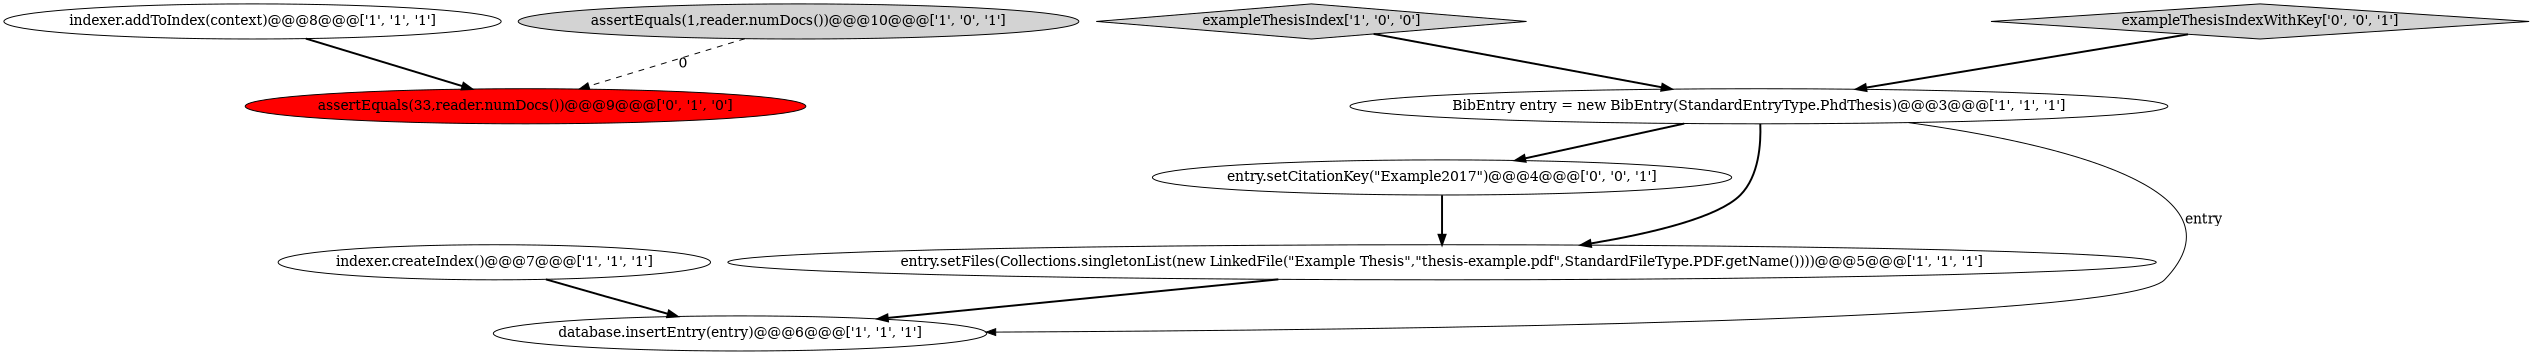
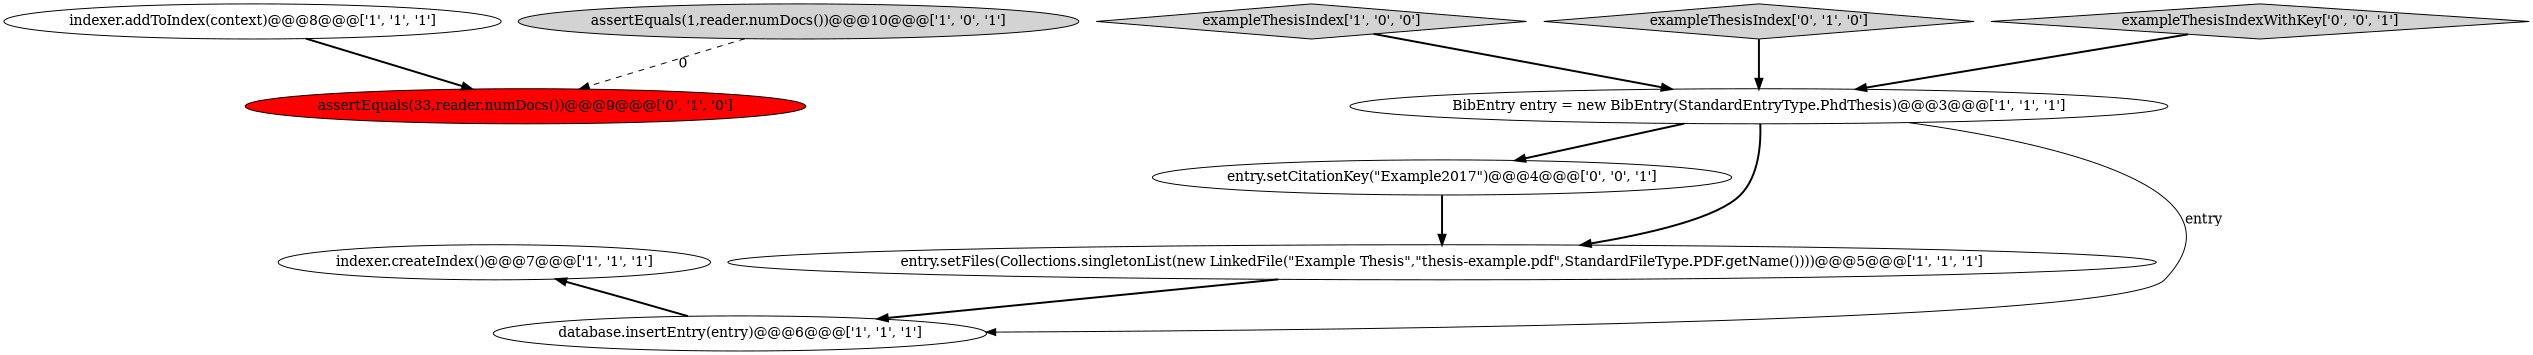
none -> (1759, 21)
(607, 297) -> (627, 299)
